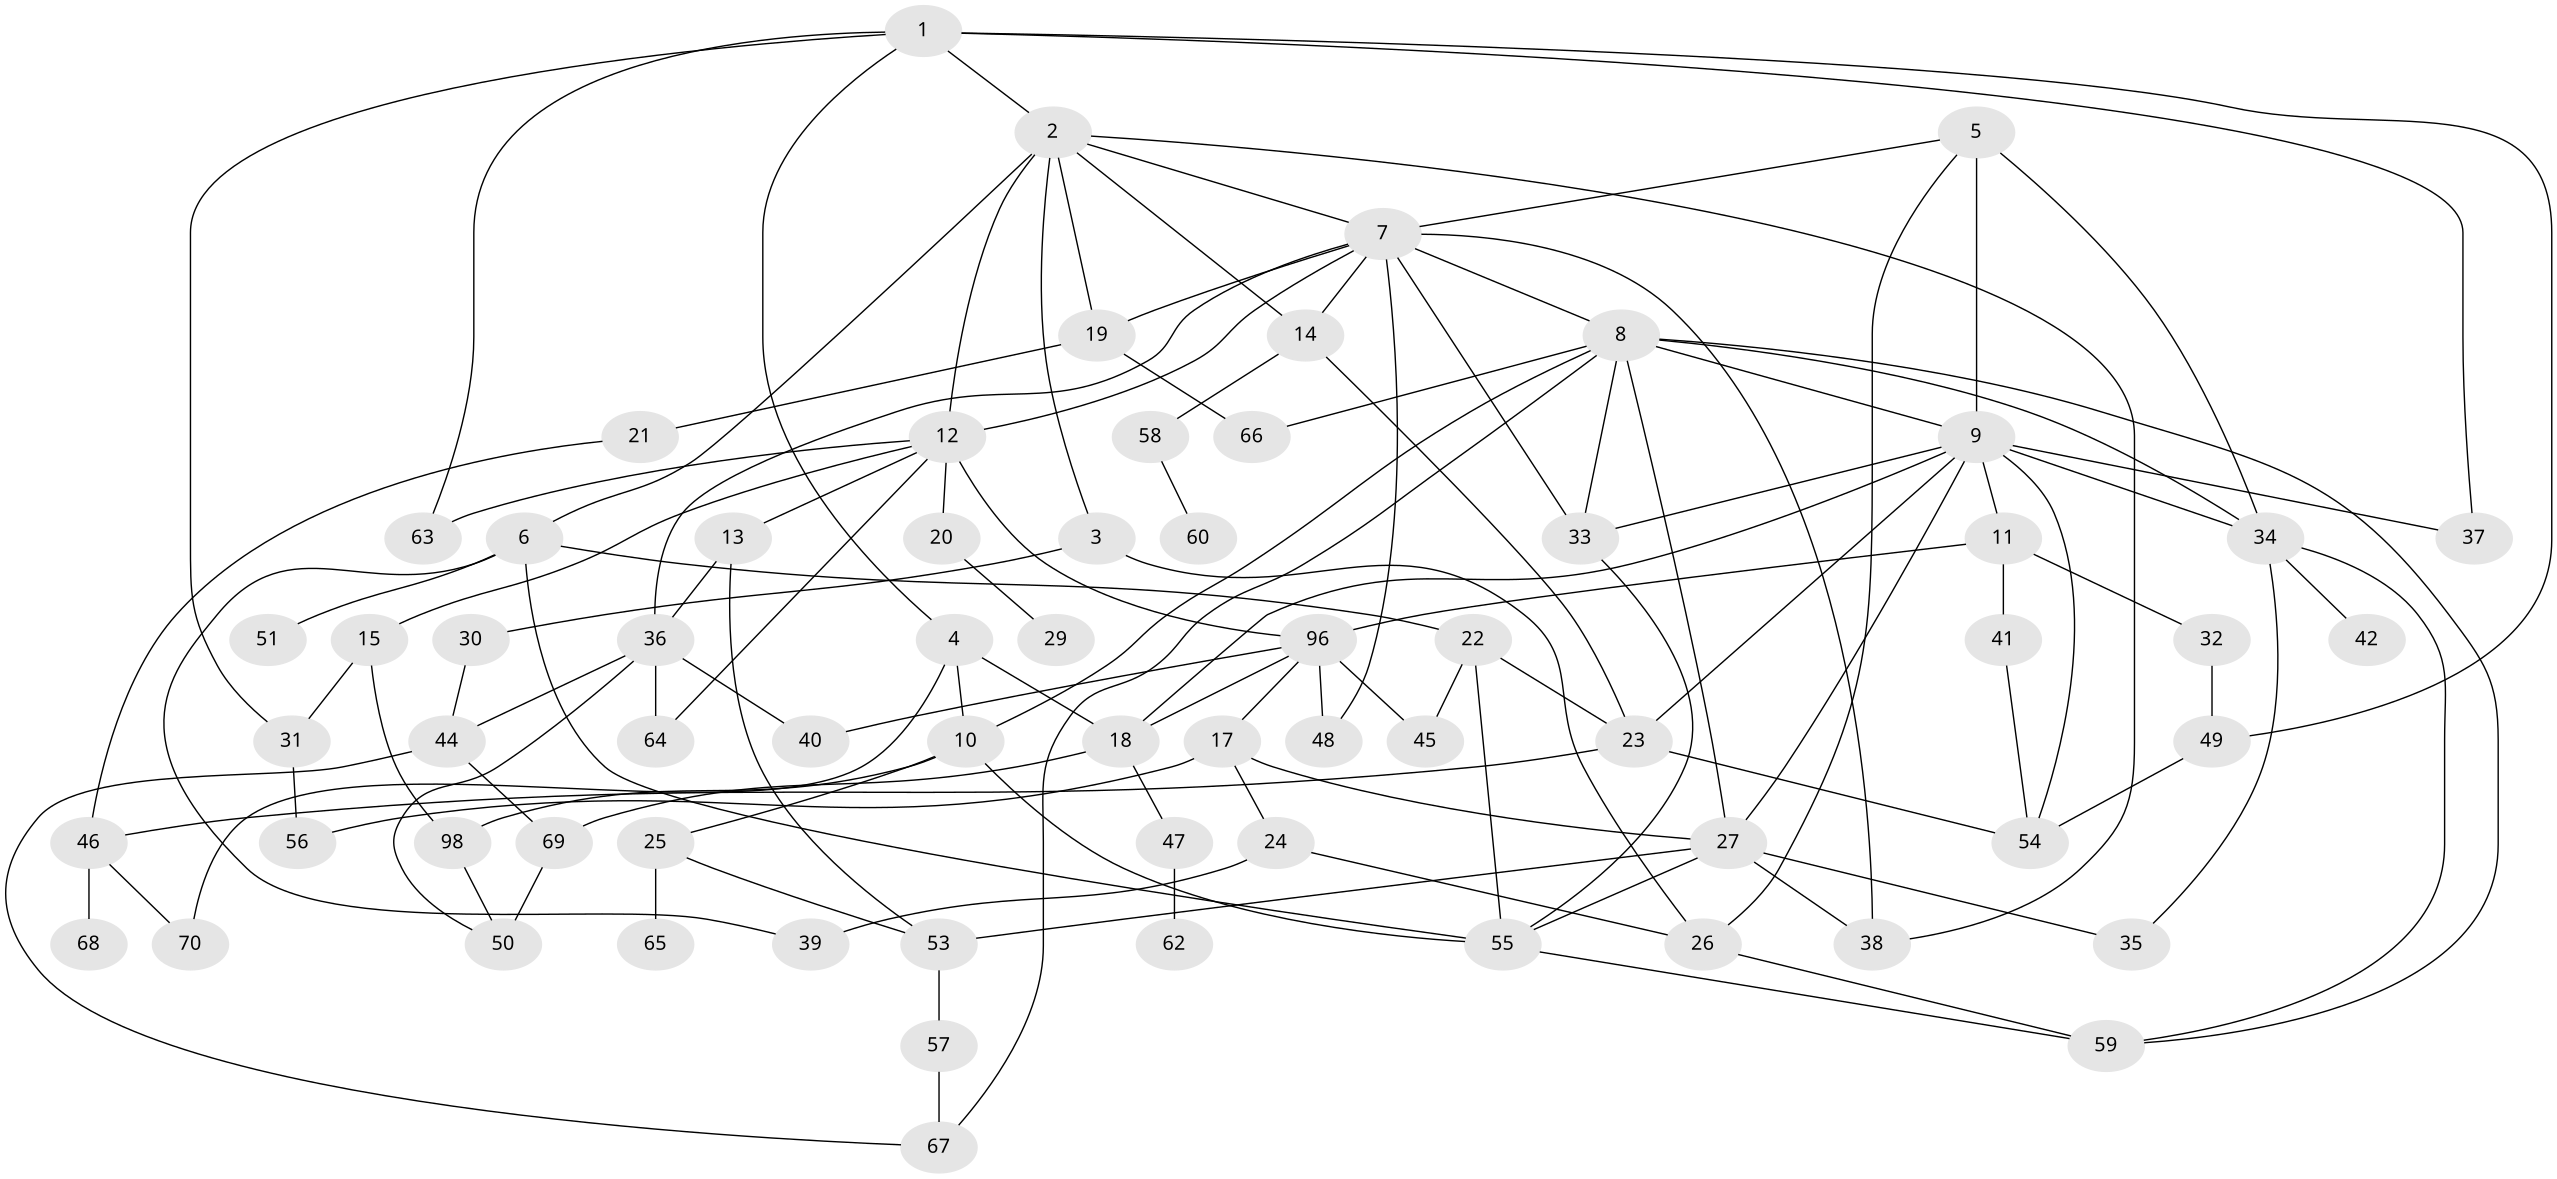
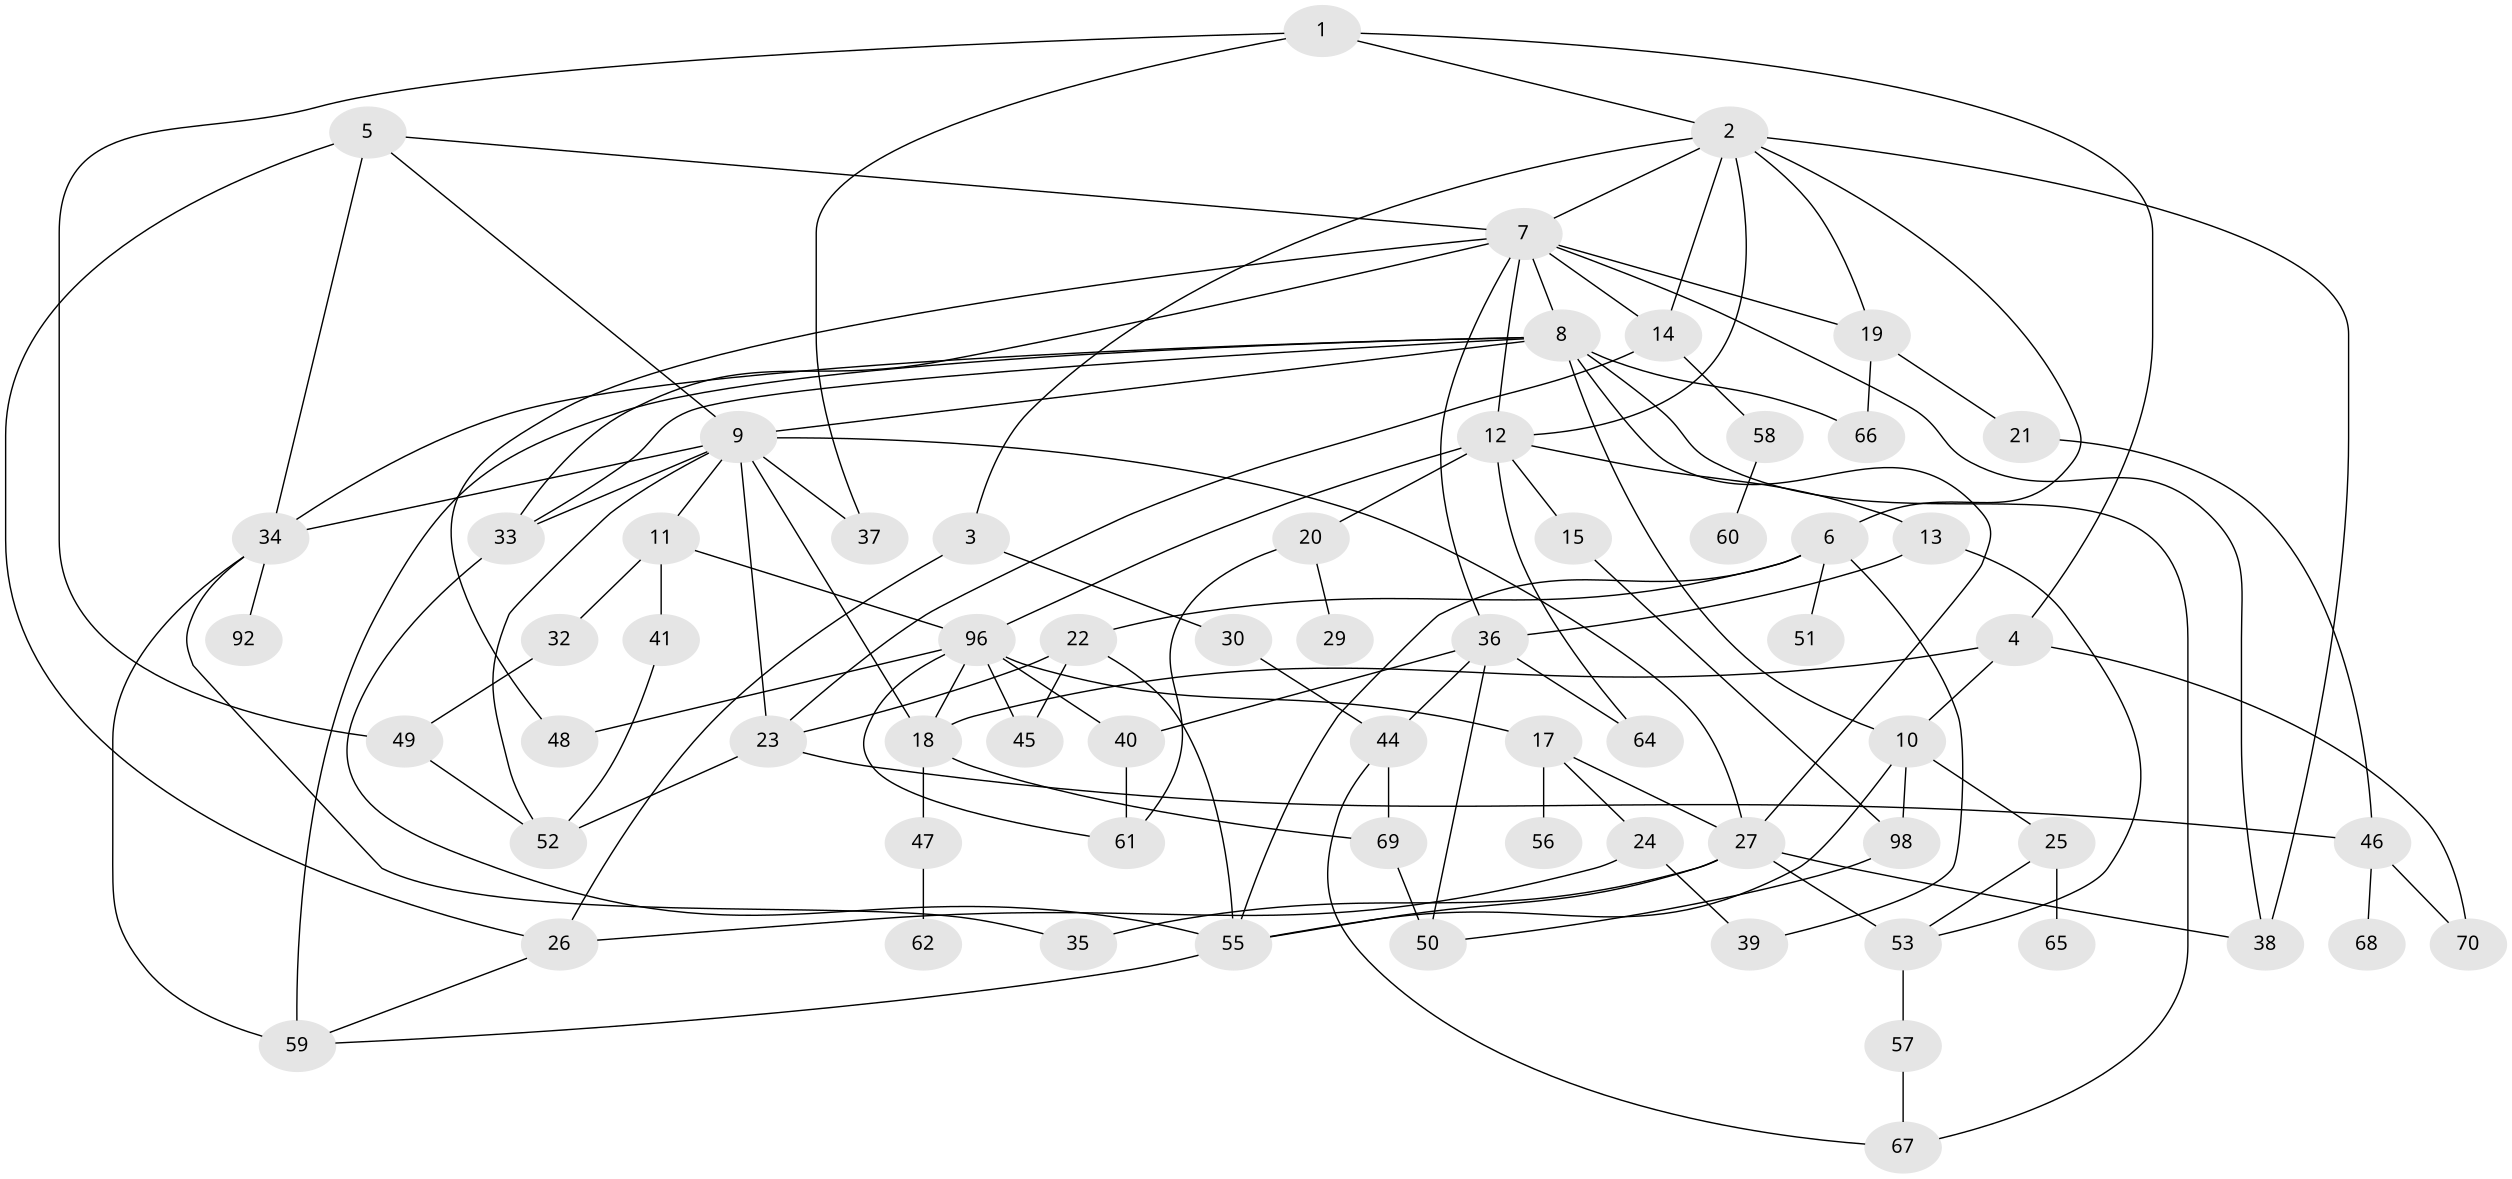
(423, 539) -> none
(2367, 640) -> (244, 640)
(292, 742) -> none
none -> (1126, 843)
(2030, 843) -> (548, 843)
